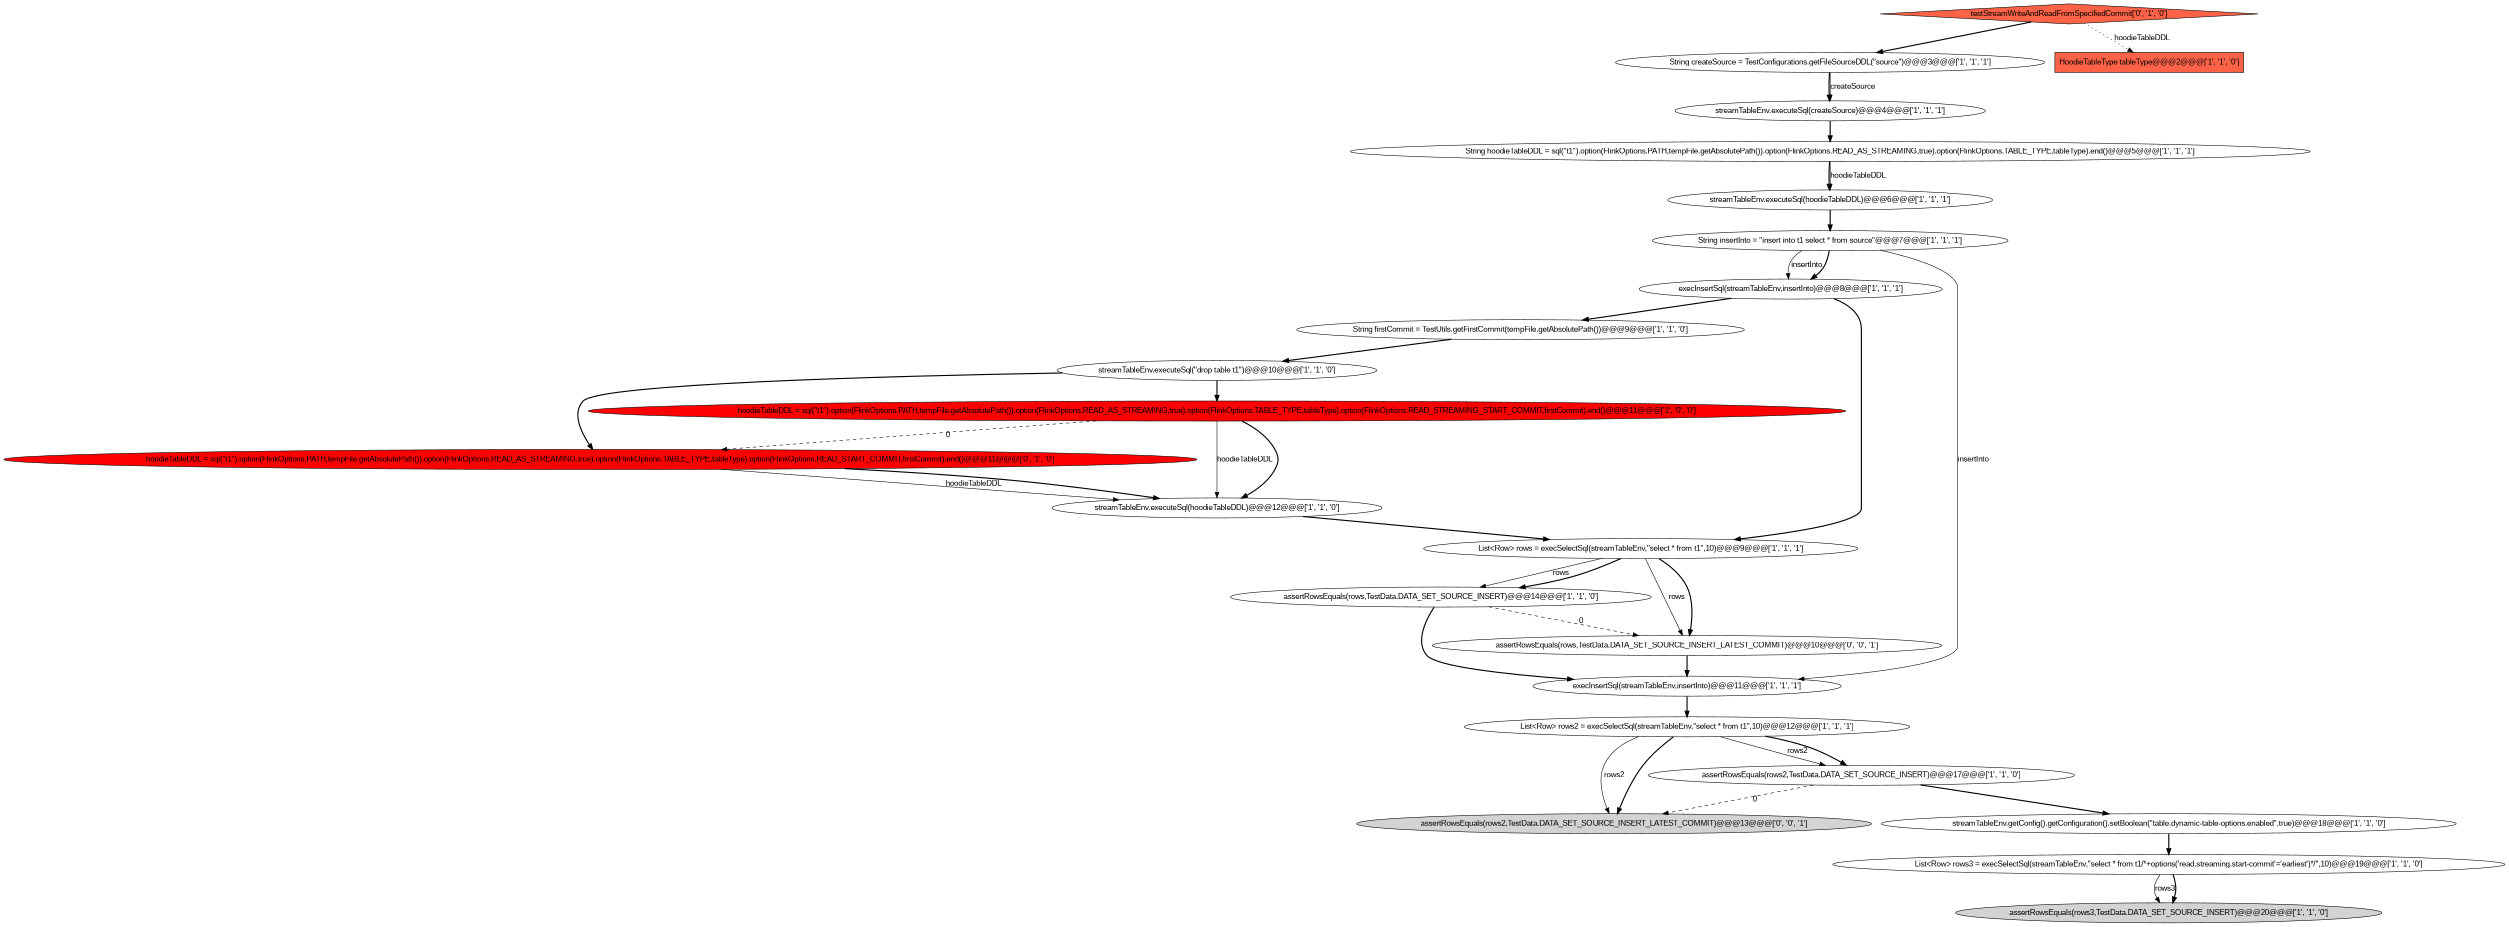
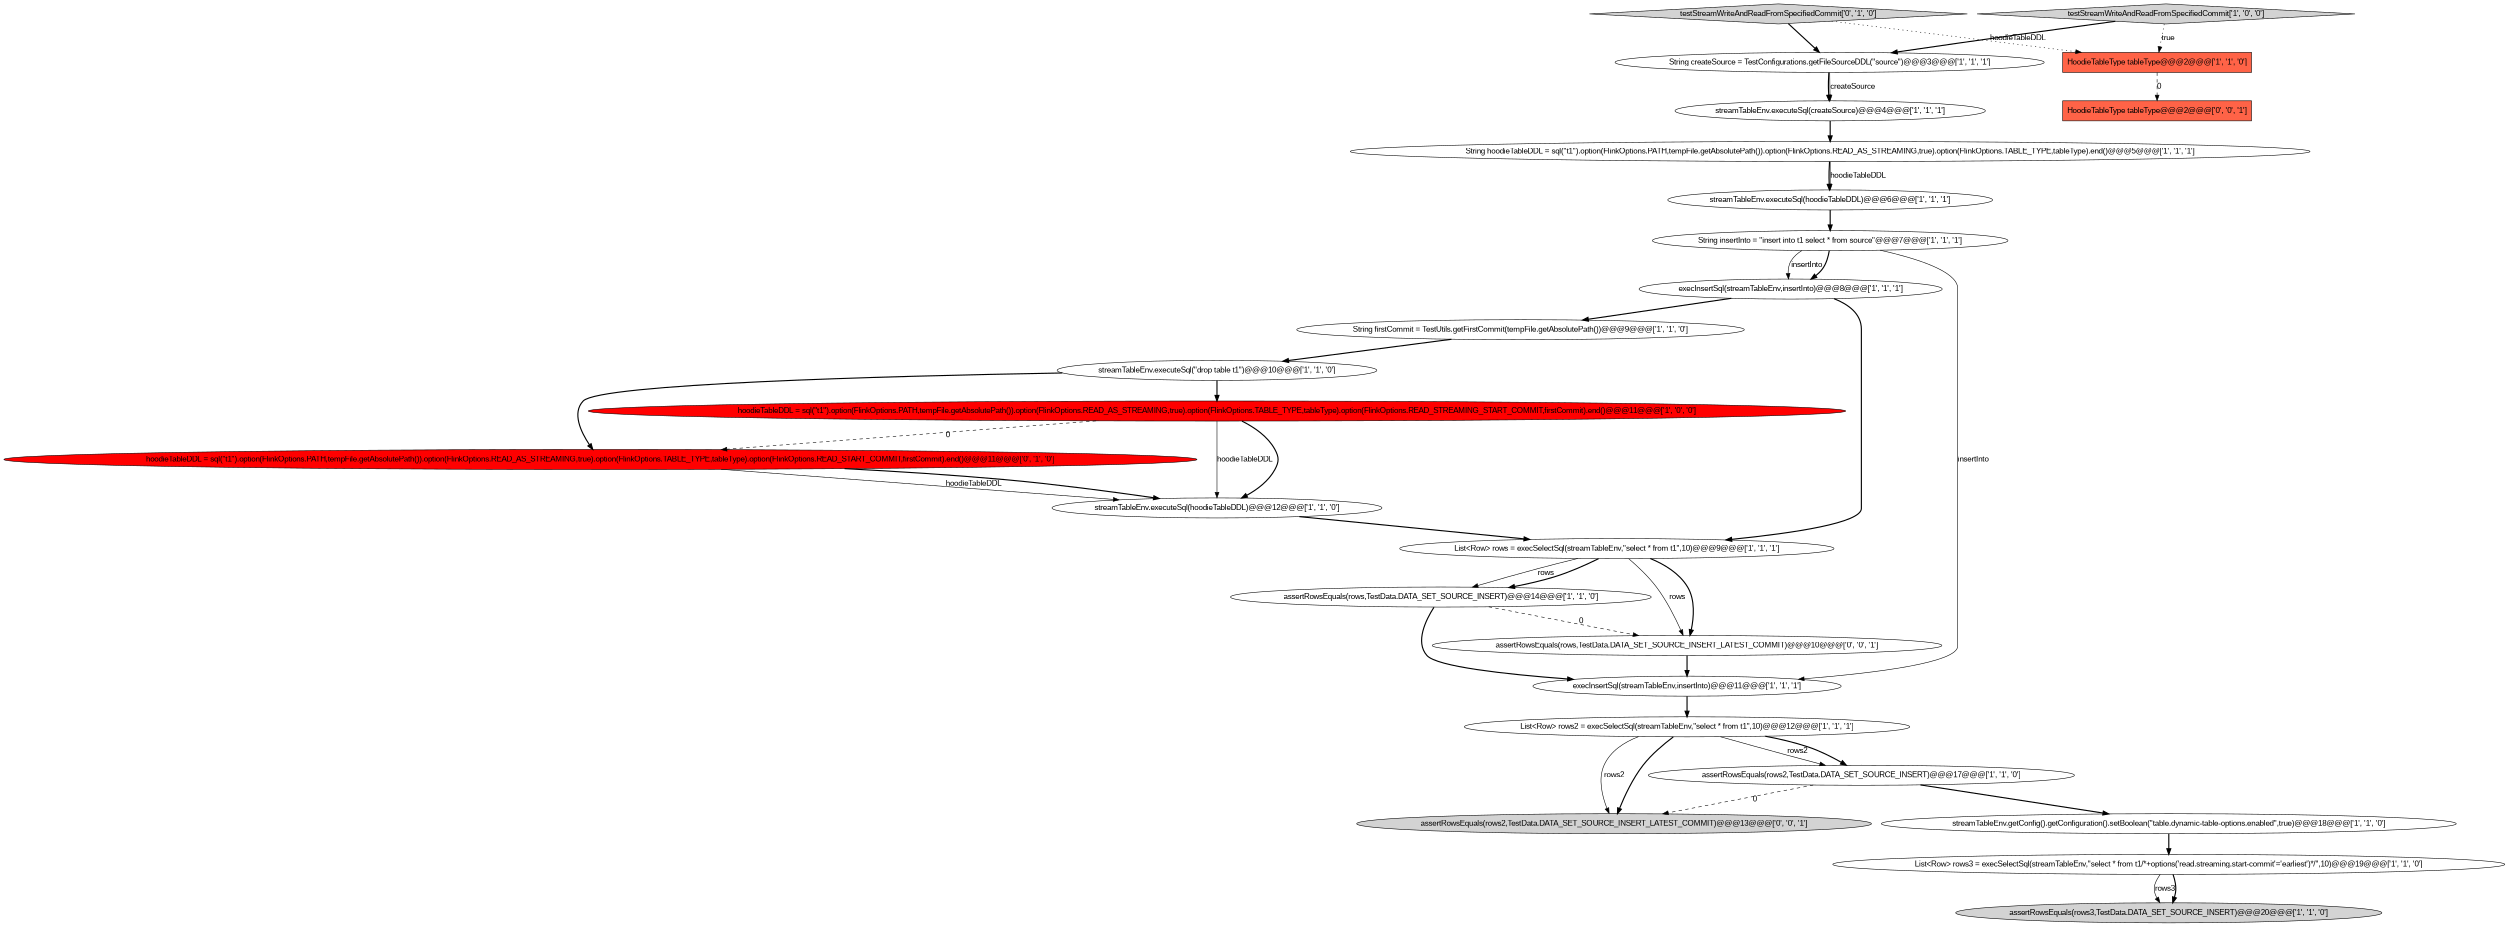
(2069, 14) -> (1778, 14)
none -> (2166, 14)
none -> (2157, 111)
